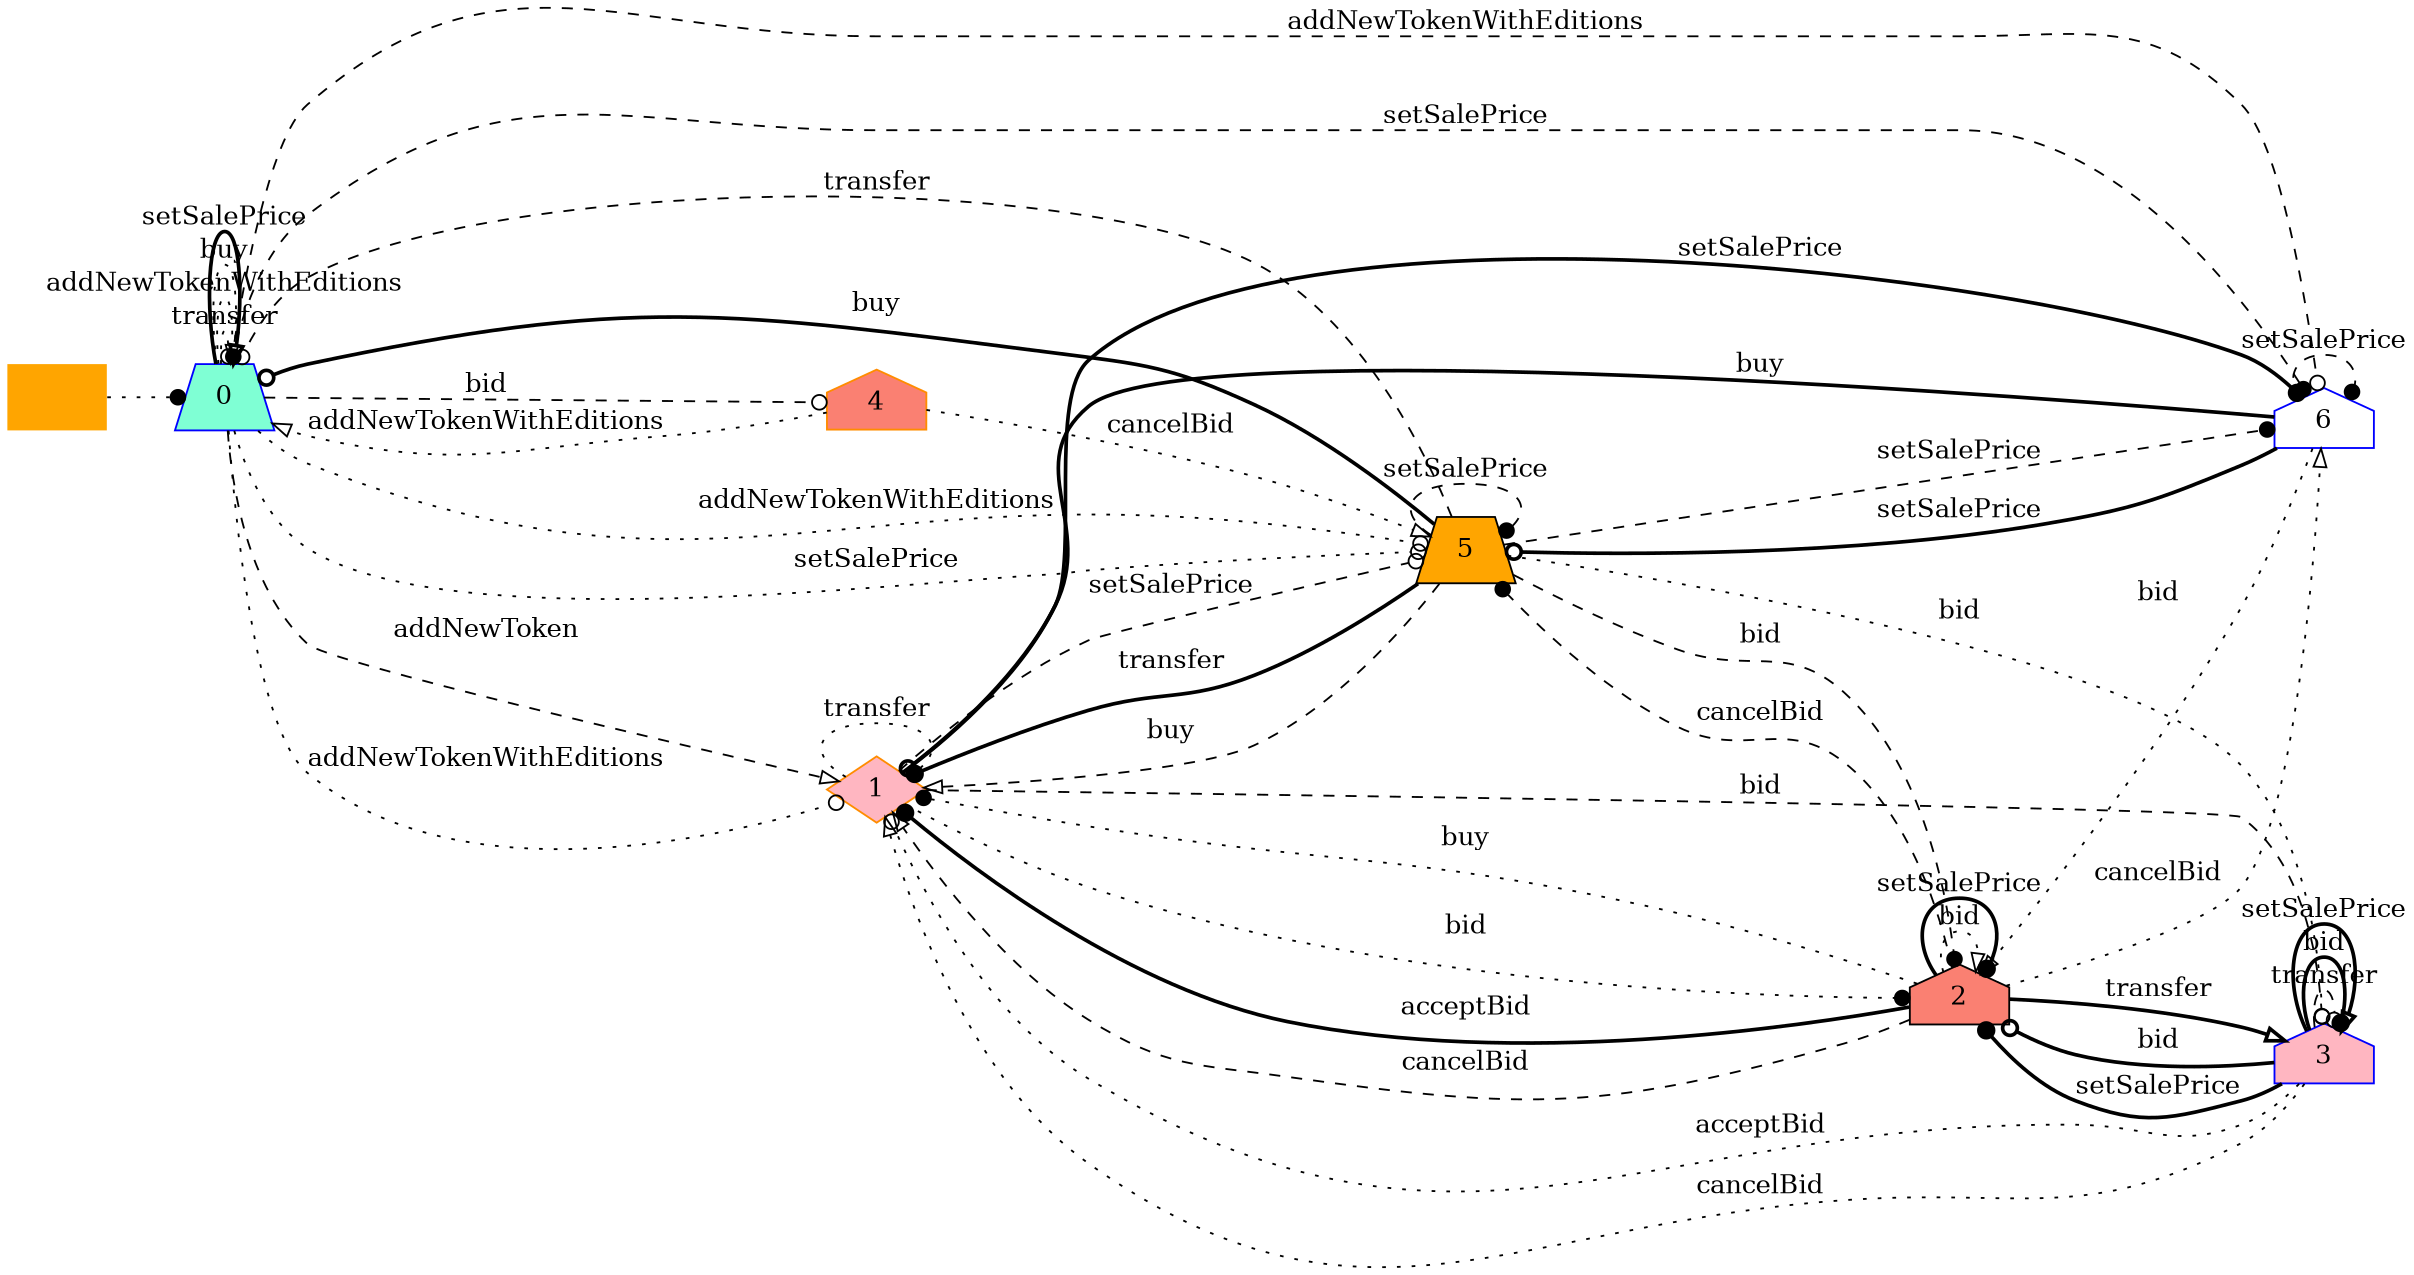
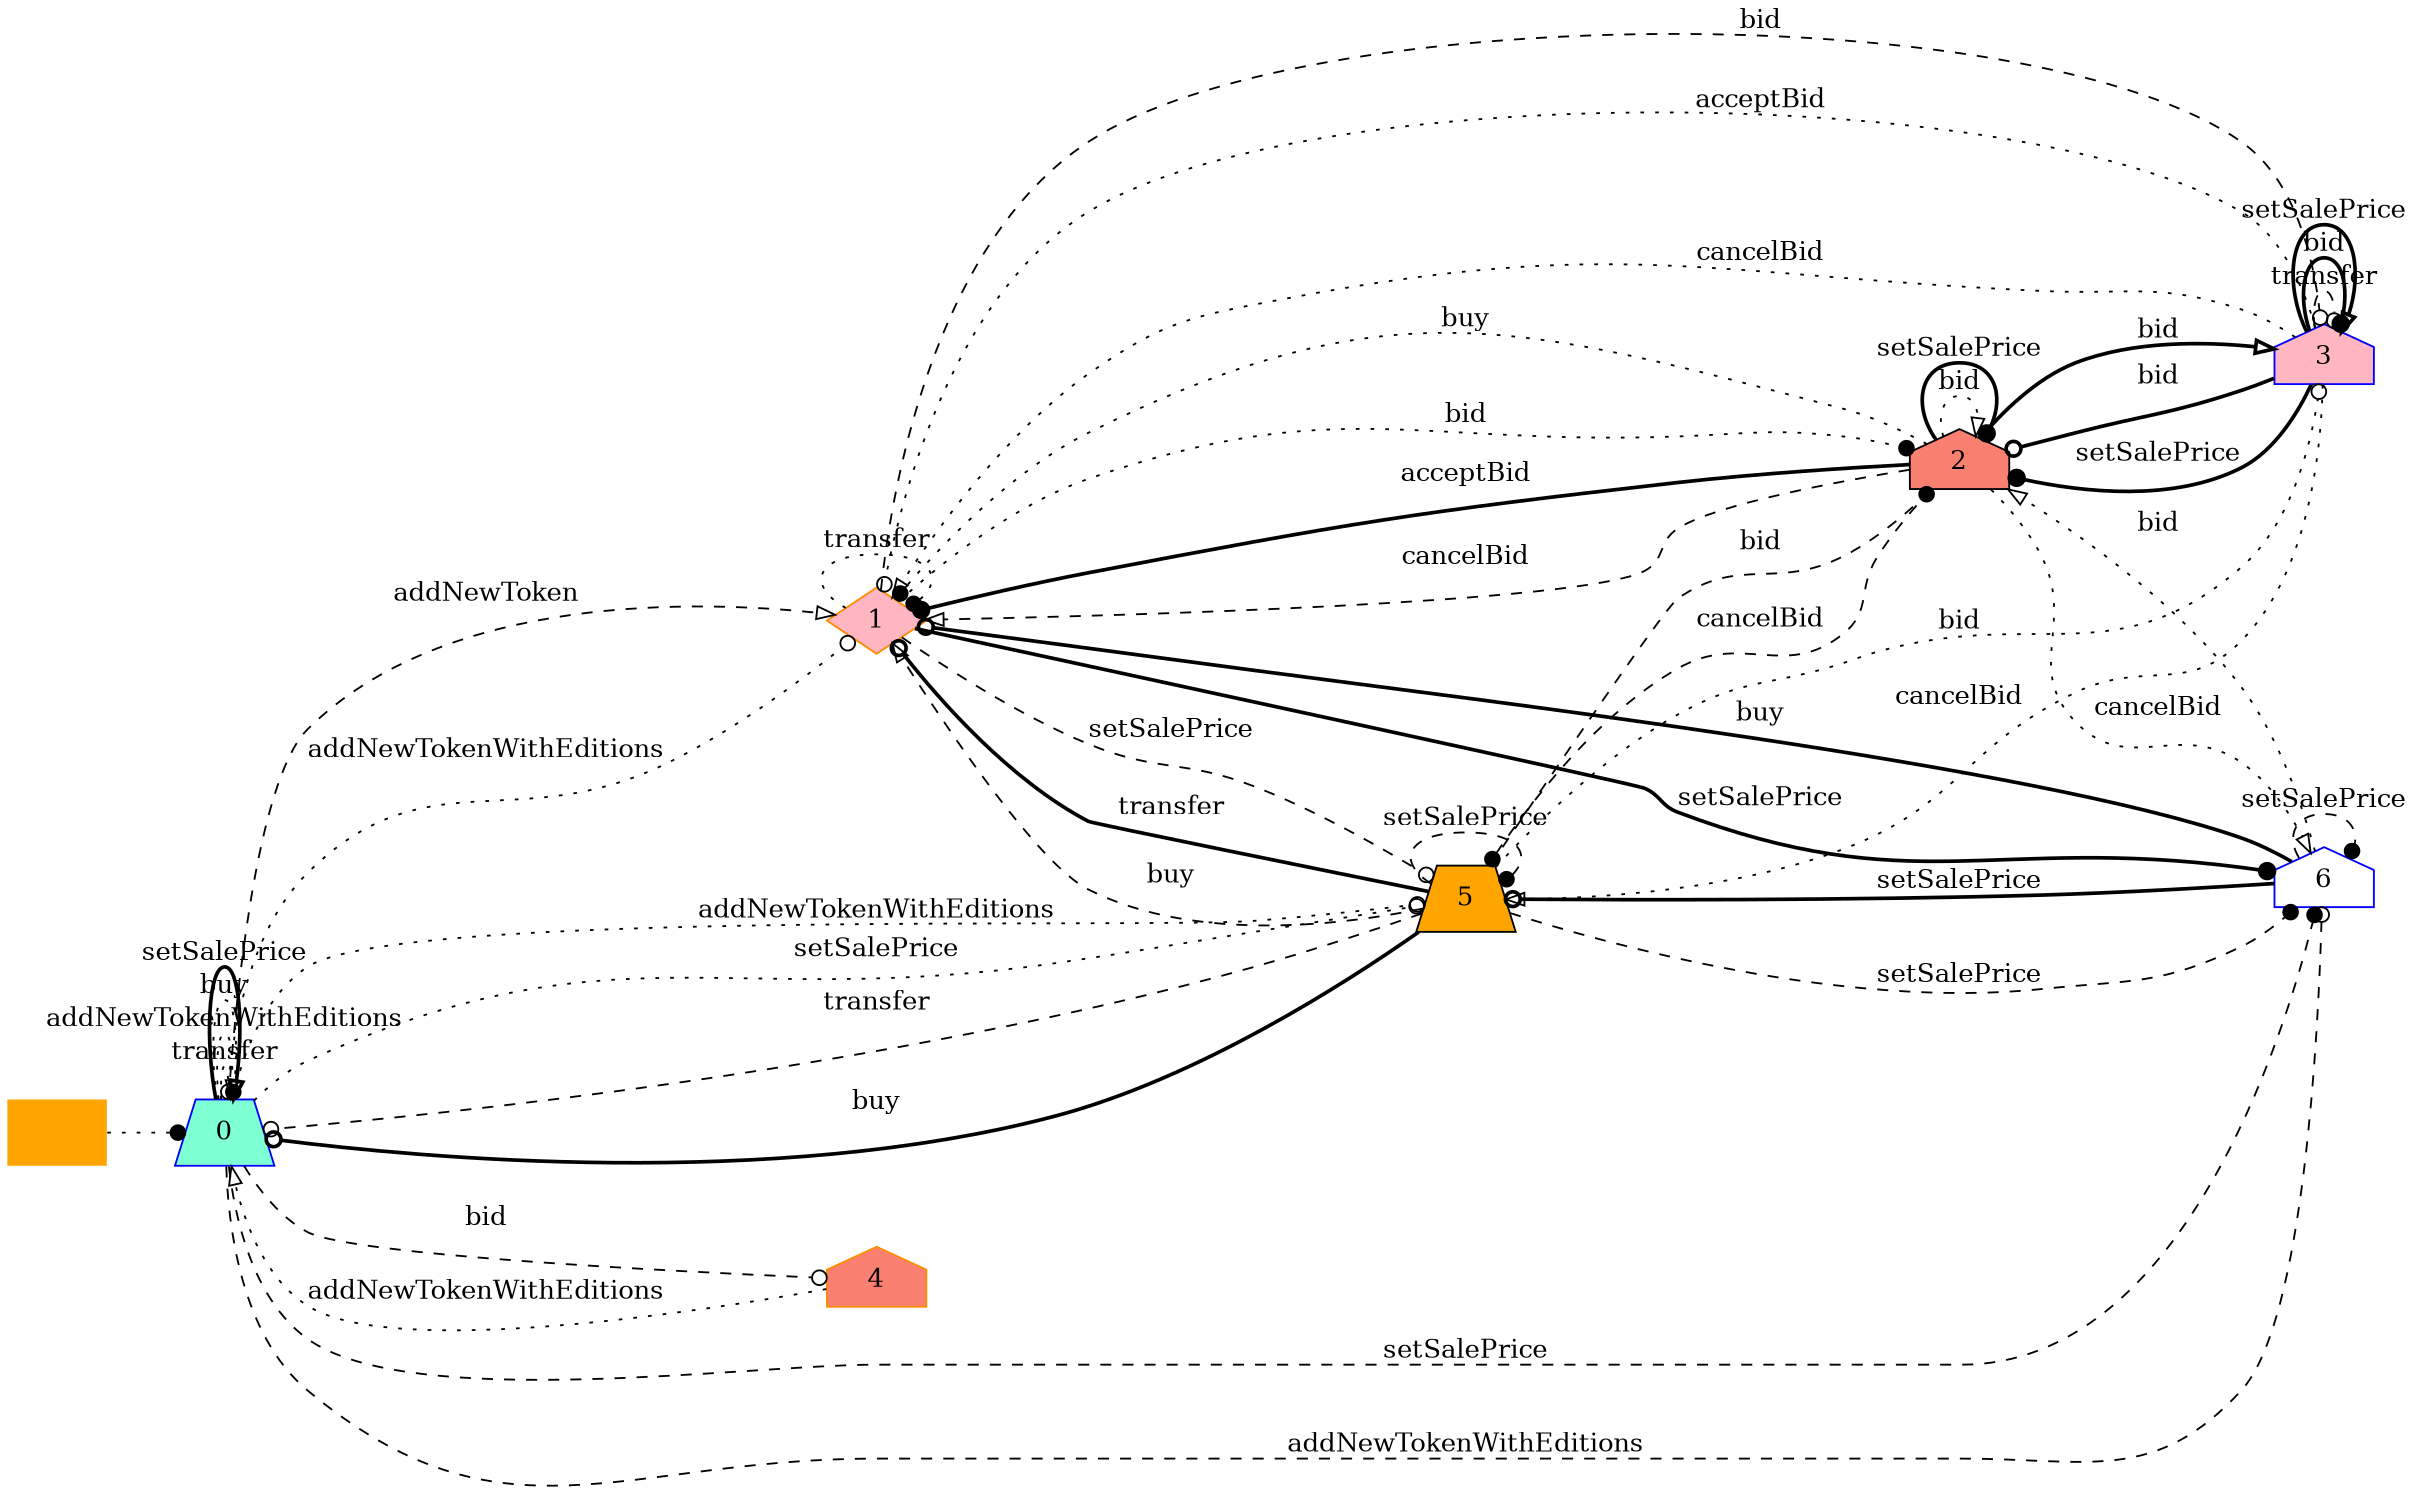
(1173, 456) -> (2010, 732)
(2158, 989) -> (2158, 331)
